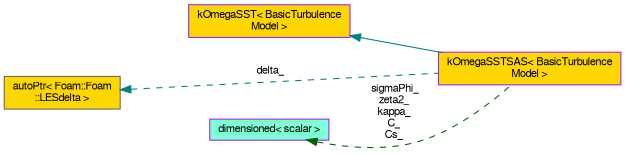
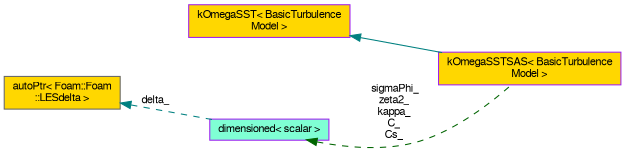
(285, 81) -> (172, 112)
